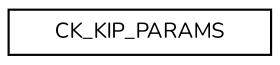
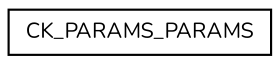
(140, 32) -> (140, 32)
